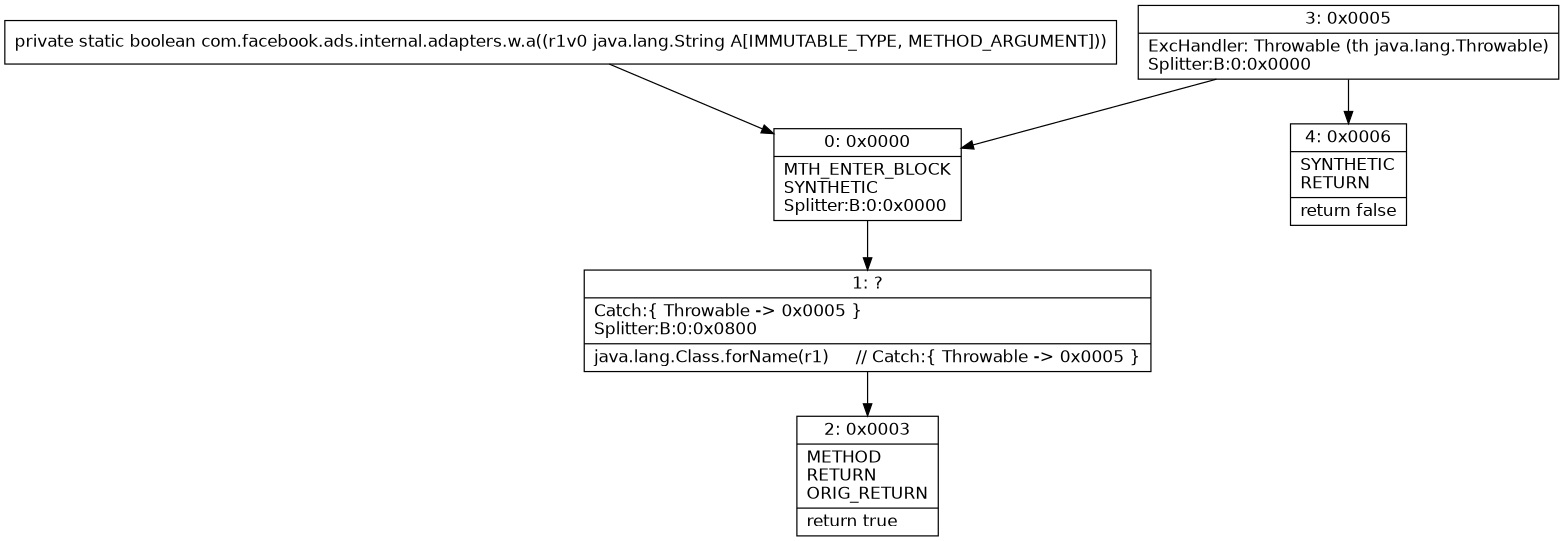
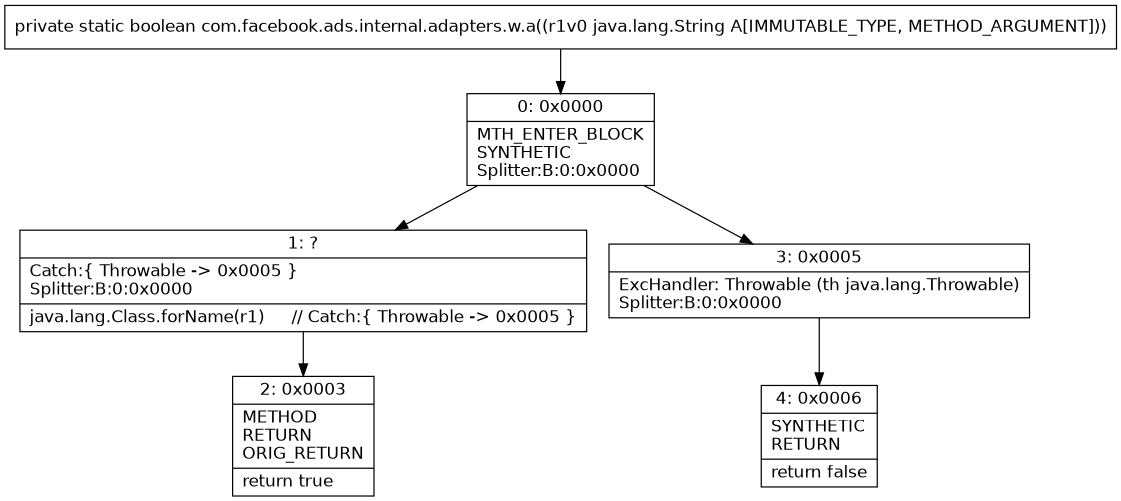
(1095, 112) -> (693, 212)
(676, 329) -> (112, 289)
